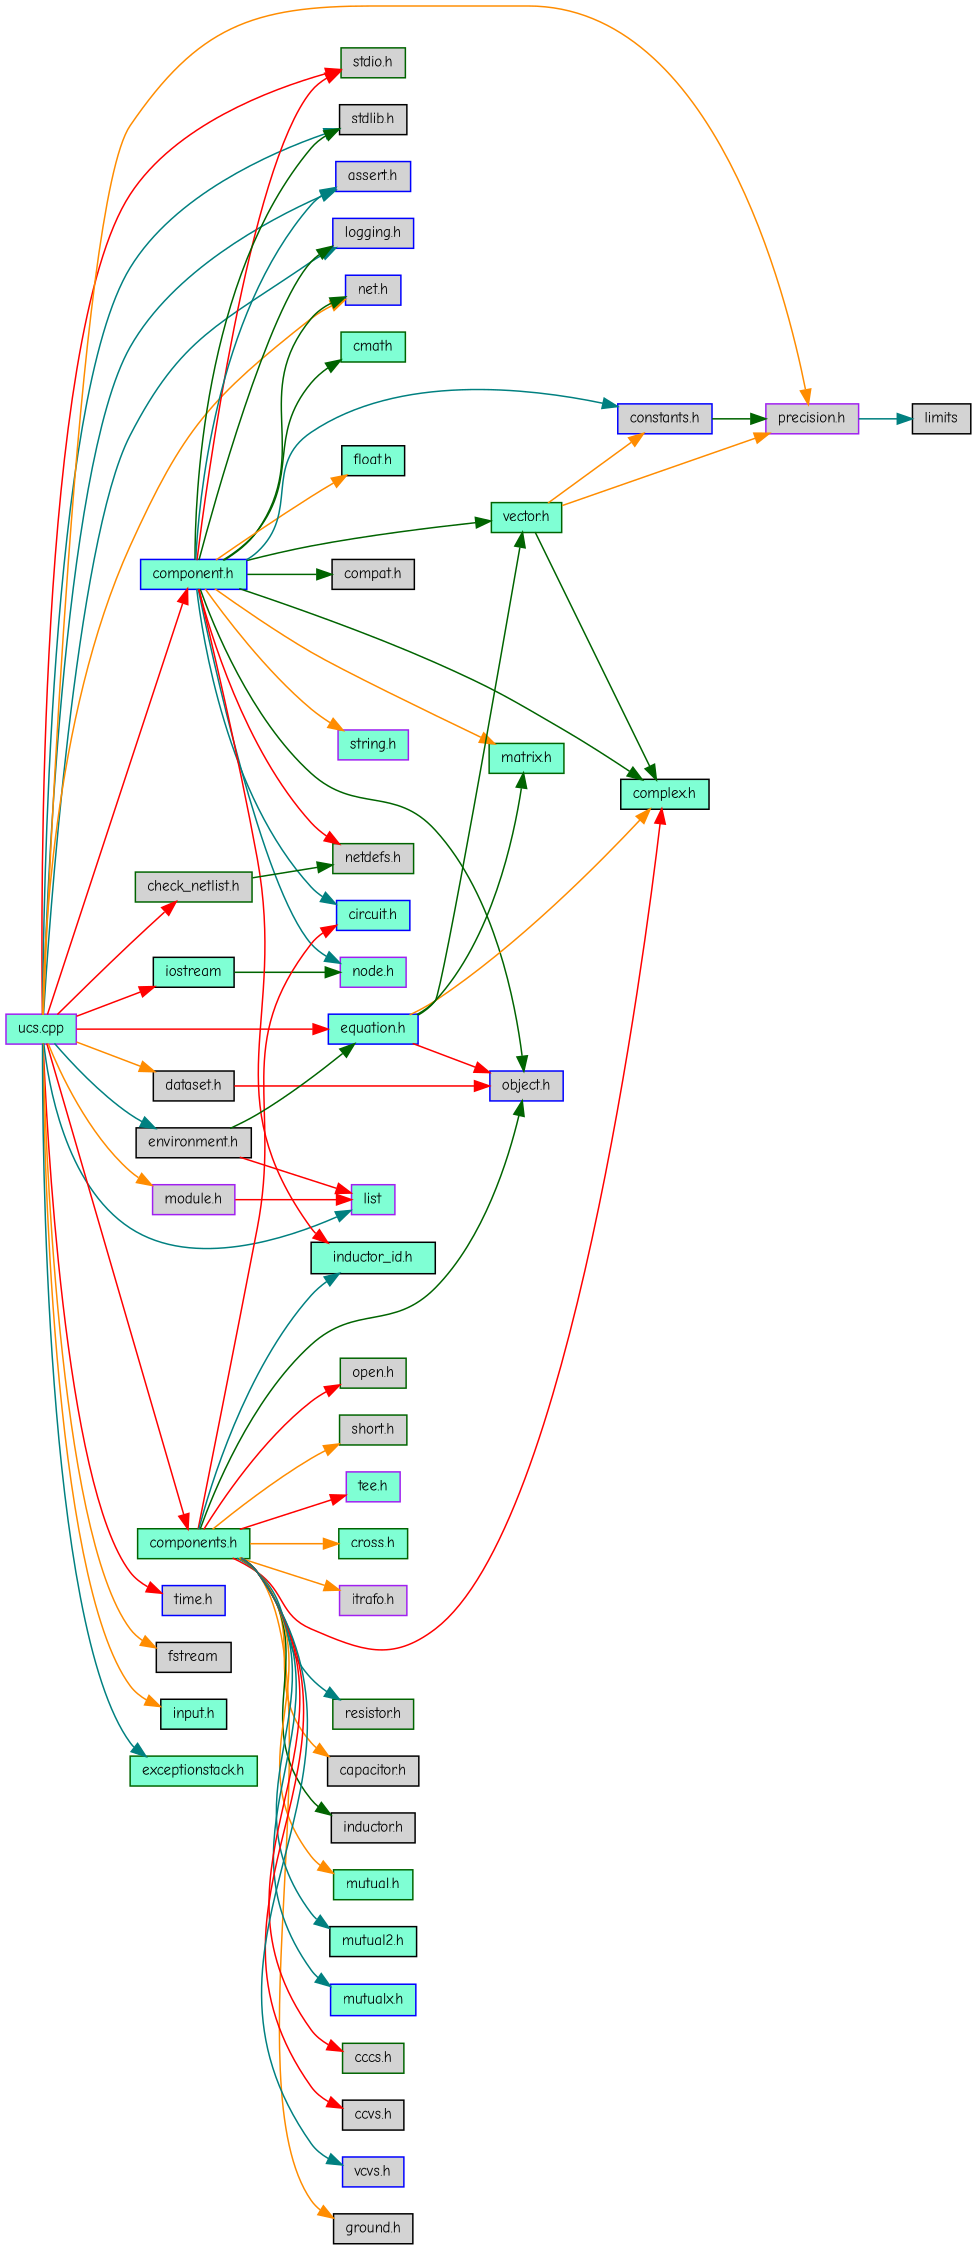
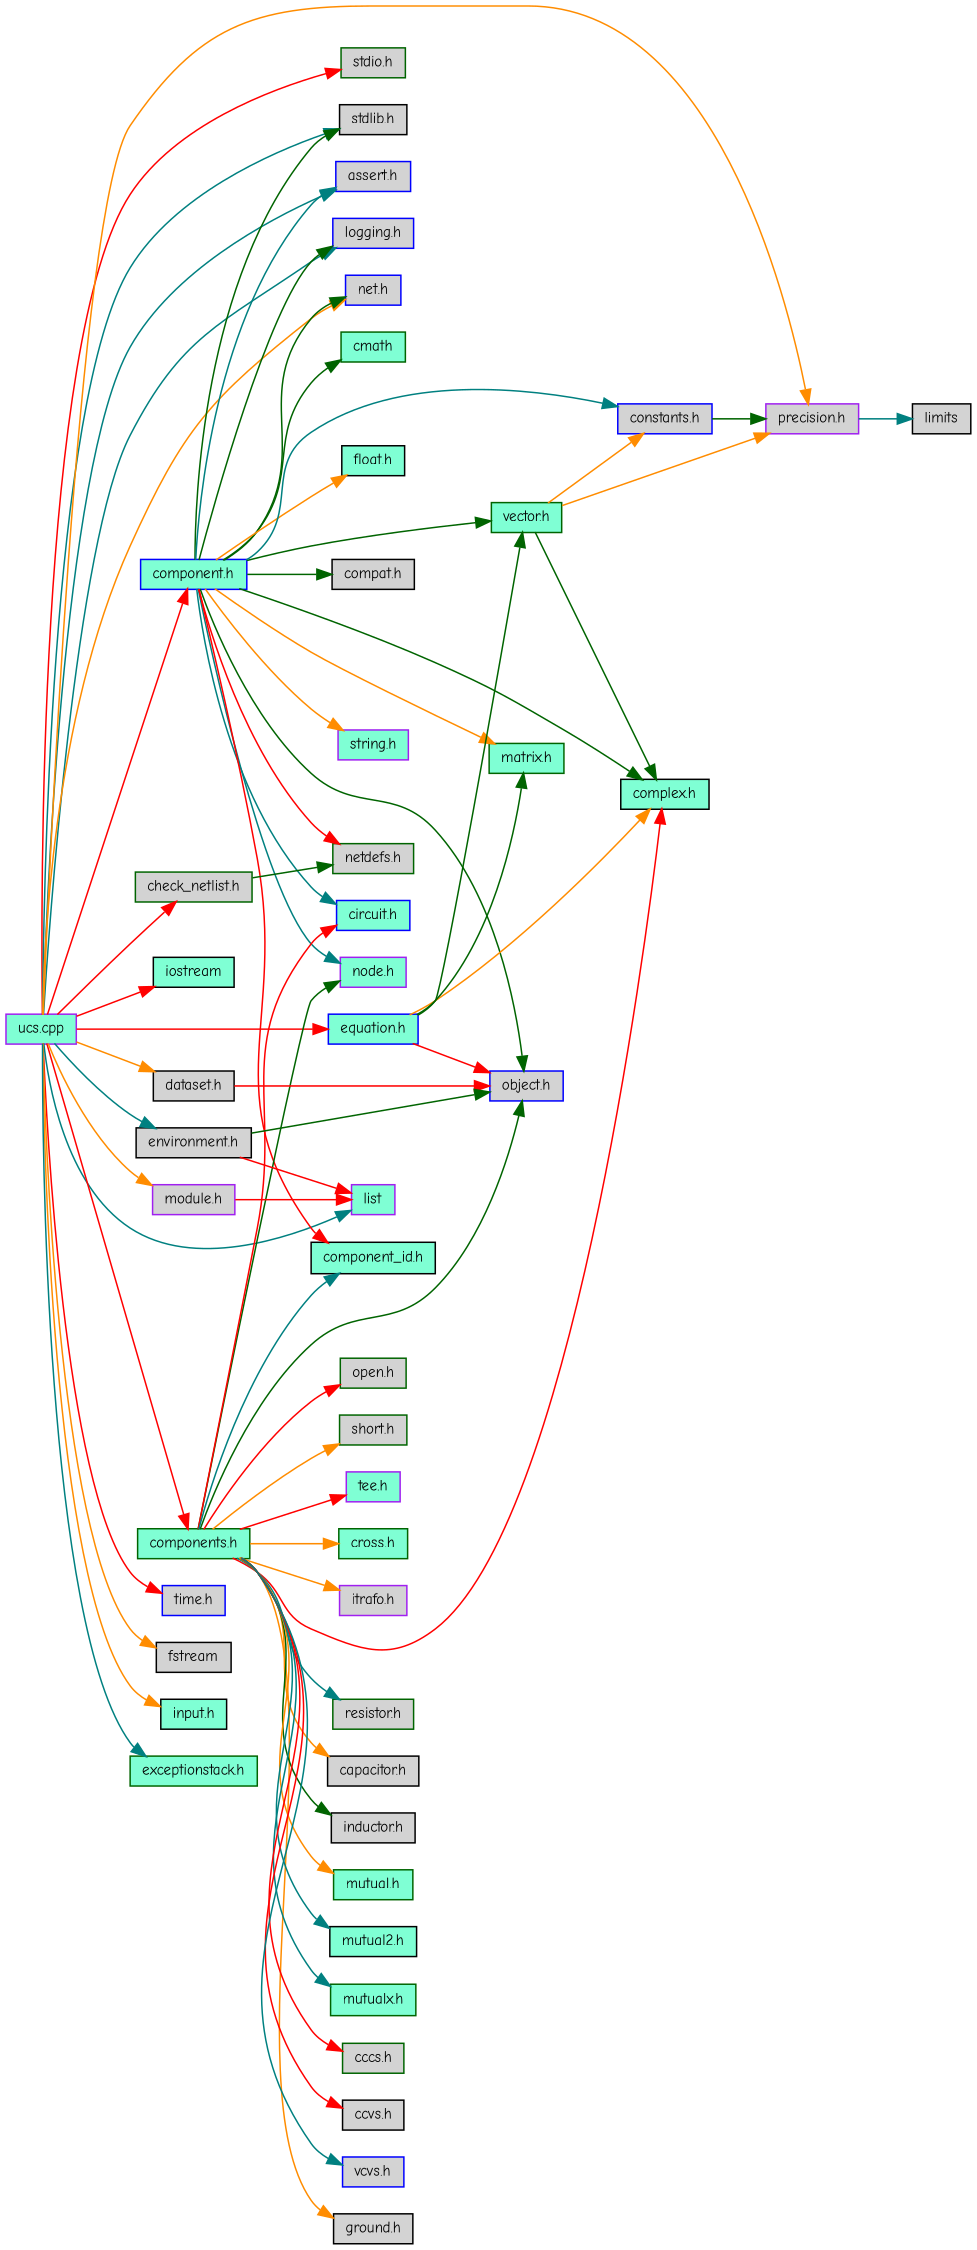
(265, 200) -> none
(280, 972) -> (283, 1118)
(286, 1096) -> (363, 1114)
(373, 1258) -> (373, 1258)
(373, 2000) -> (373, 2000)
